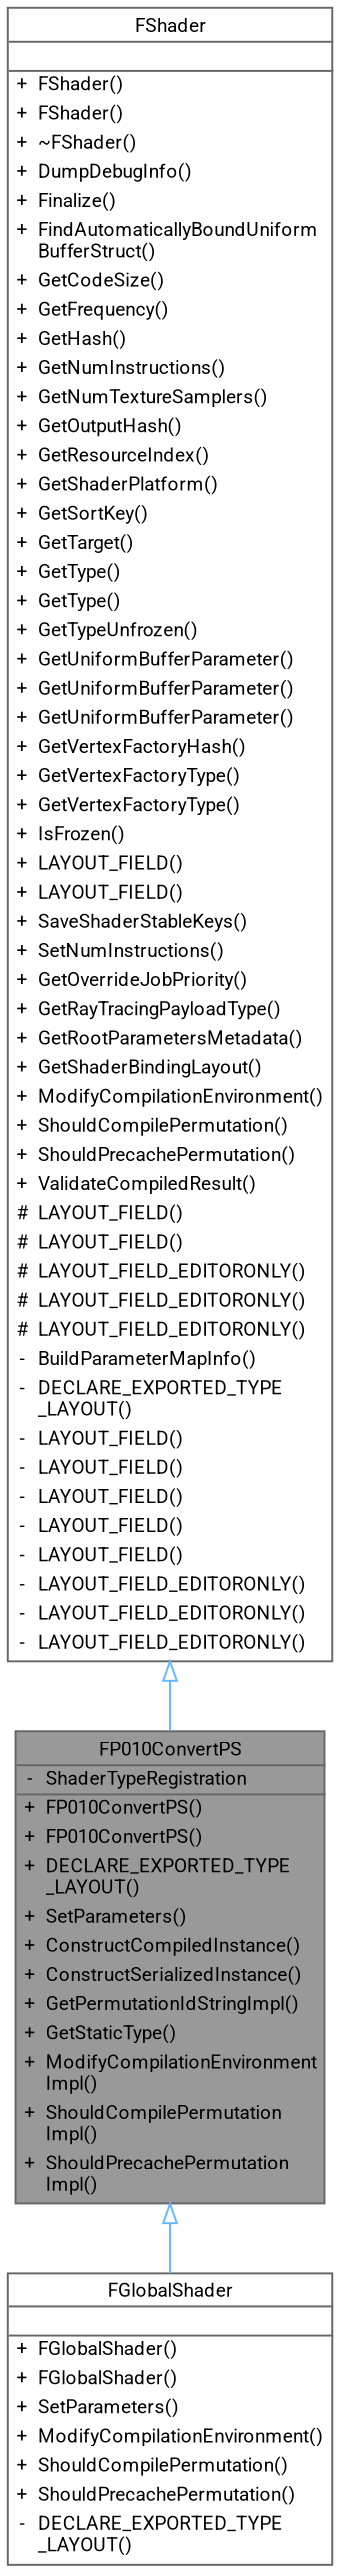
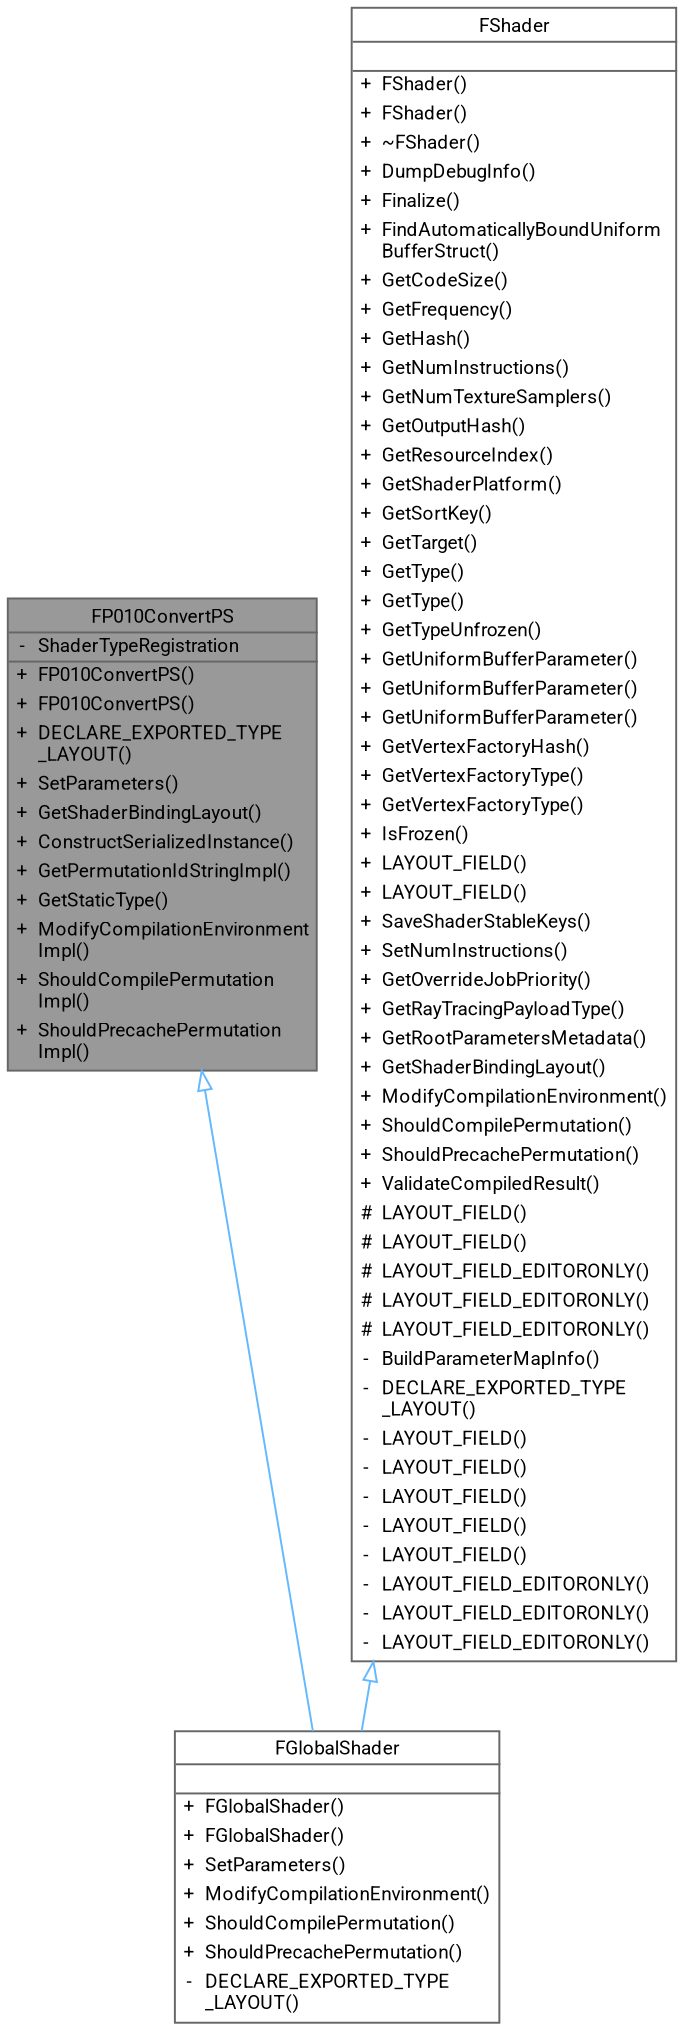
(170, 1706) -> (366, 1706)
(174, 1946) -> (151, 813)
